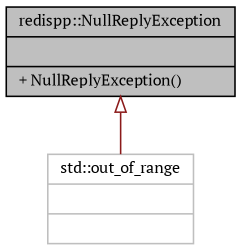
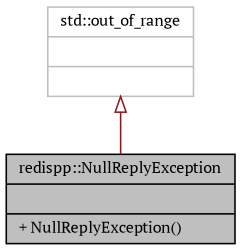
(121, 133) -> (121, 133)
